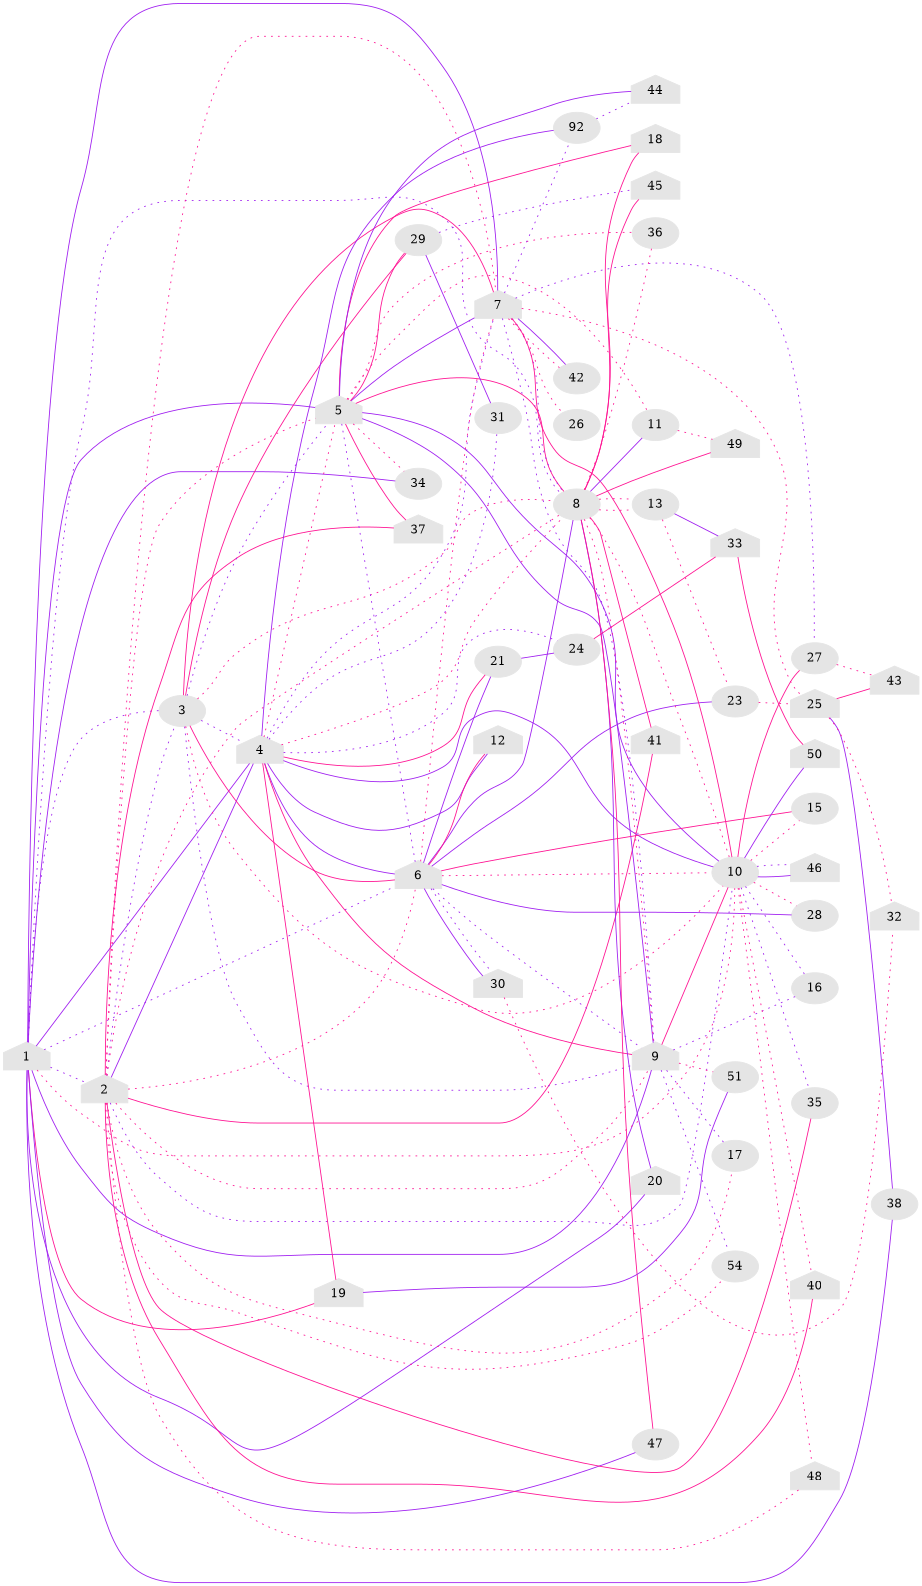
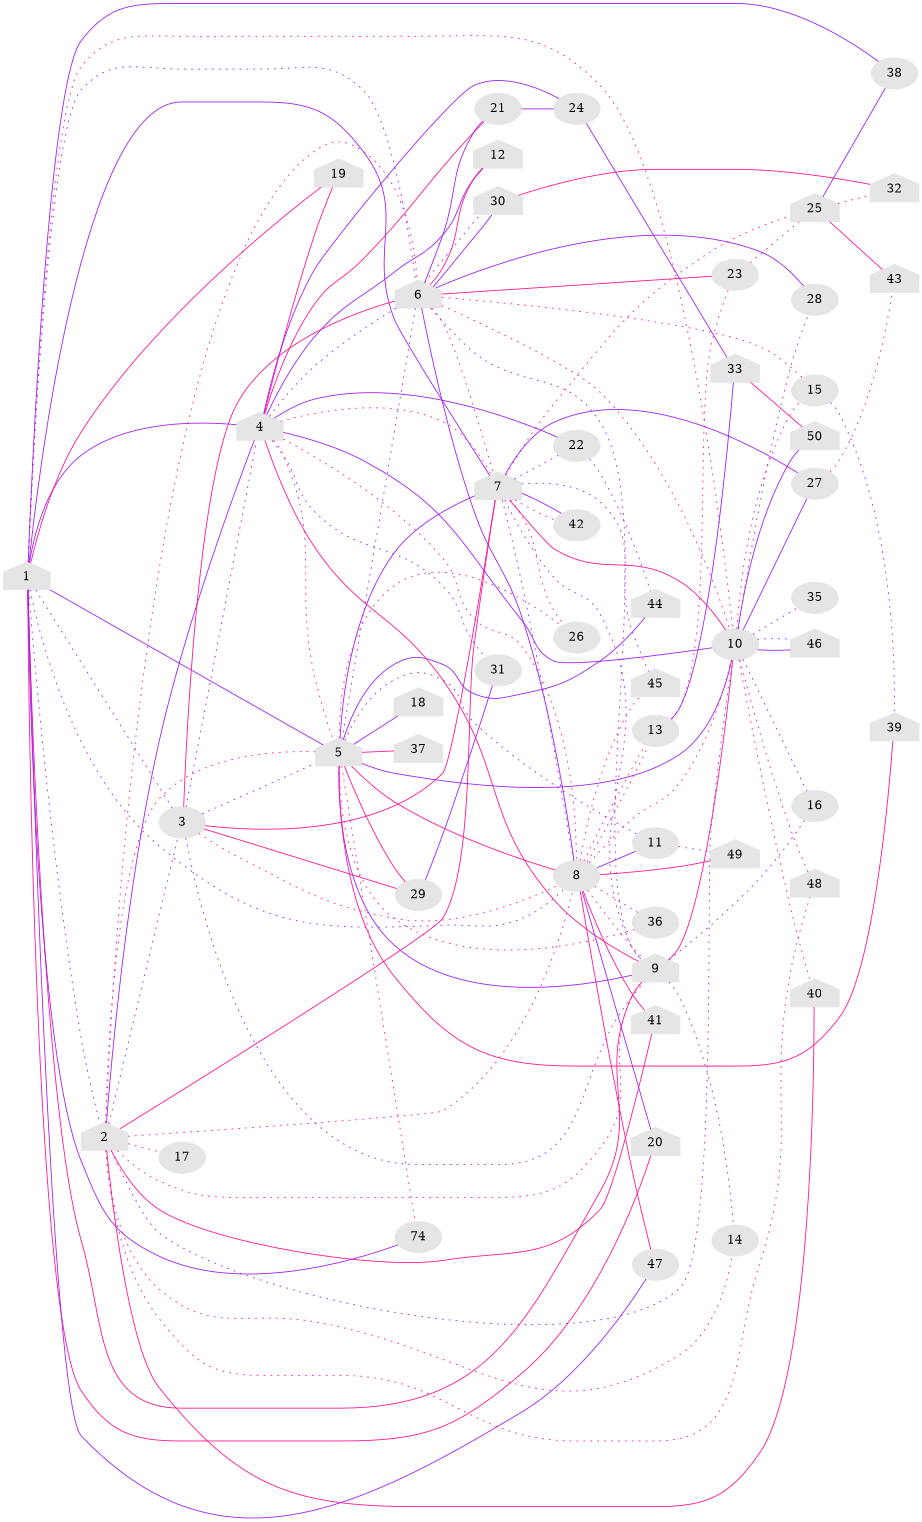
(577, 128) -> (577, 446)
(430, 200) -> (376, 730)
(534, 207) -> (618, 525)
(606, 259) -> none
(480, 277) -> (486, 733)
(784, 338) -> (645, 412)
(609, 343) -> (601, 775)
(162, 344) -> (450, 901)
(695, 435) -> (695, 849)
(418, 484) -> (418, 1237)
(431, 571) -> (393, 409)
none -> (401, 582)
(655, 598) -> (660, 246)
(444, 712) -> (369, 198)
(148, 723) -> none
none -> (895, 728)
(758, 760) -> (775, 564)
(564, 766) -> (577, 285)
(607, 840) -> (619, 317)
(311, 841) -> (327, 356)
(775, 894) -> (775, 431)
(409, 987) -> none
(735, 1077) -> none
(695, 1106) -> none
(348, 1254) -> (124, 1383)
(735, 1266) -> (735, 1241)
(779, 1333) -> (693, 169)
(490, 1439) -> none
(248, 1449) -> (83, 1393)
